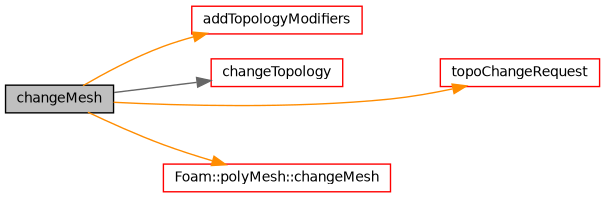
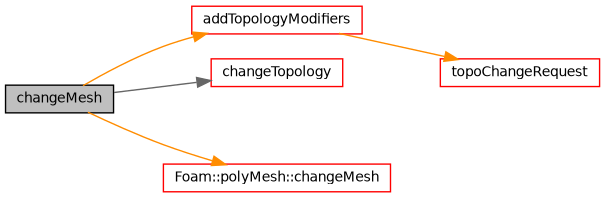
(284, 105) -> (392, 45)
